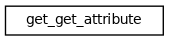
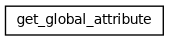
(84, 21) -> (84, 21)
